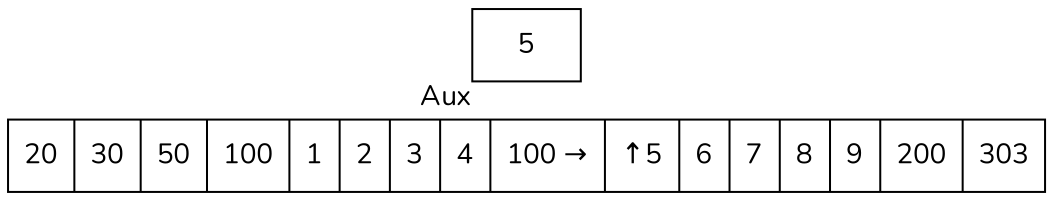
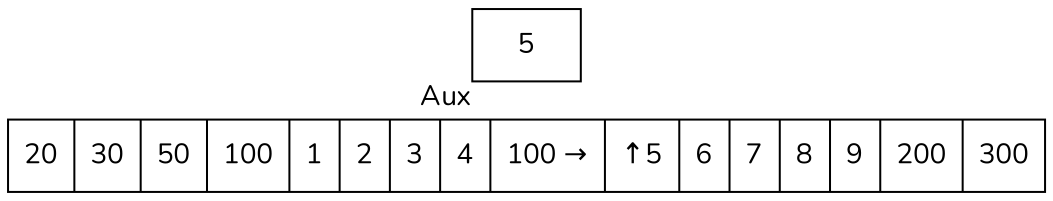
(1004, 155) -> (1004, 155)
